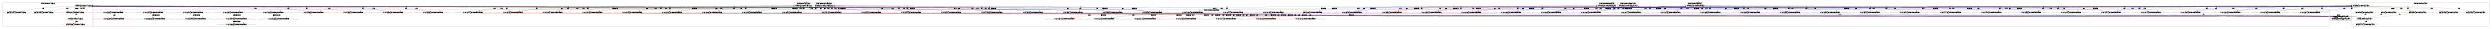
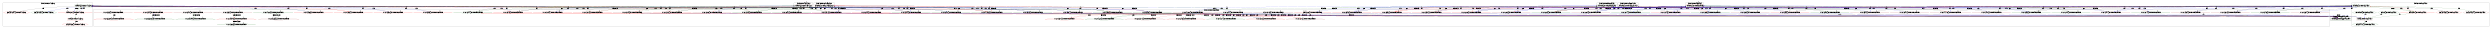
(828, 9) -> none
